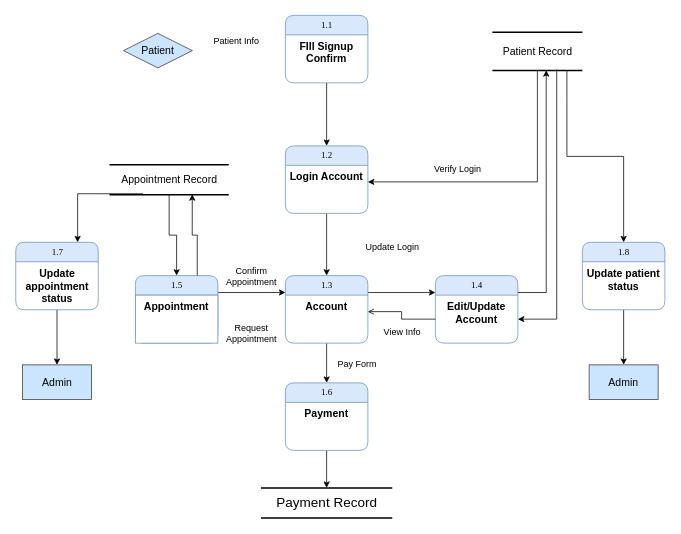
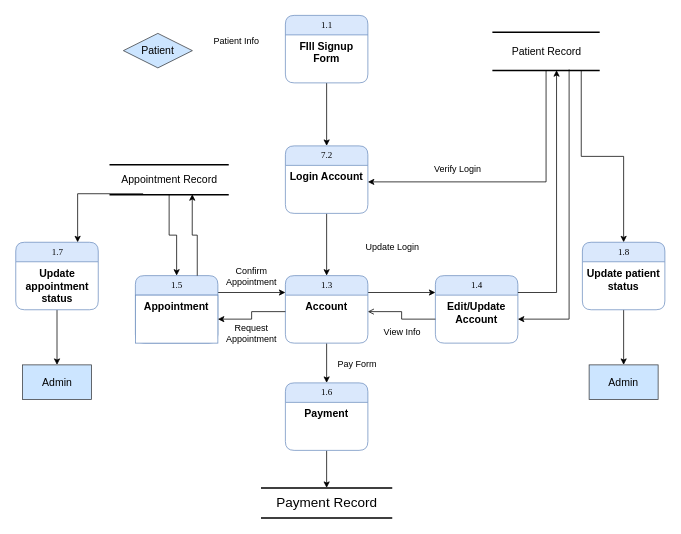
(327, 51) -> (327, 46)
(537, 51) -> (546, 51)
(327, 156) -> (327, 156)
none -> (264, 312)
